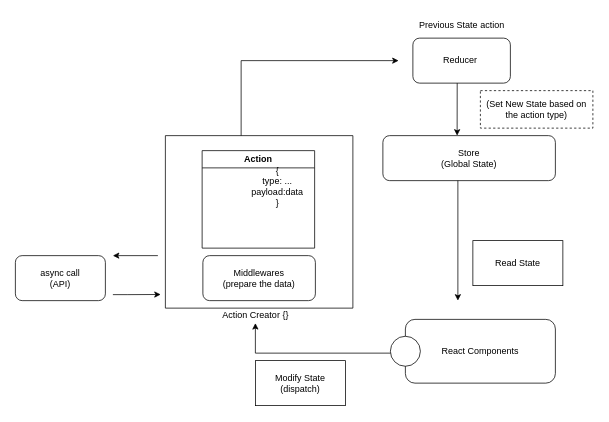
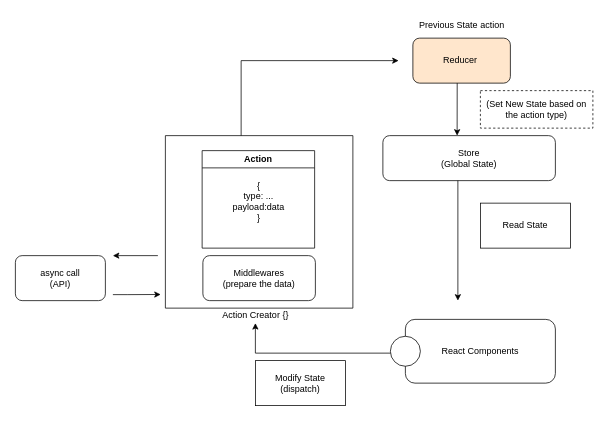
(462, 60) -> (462, 60)
(277, 192) -> (258, 207)
(518, 263) -> (525, 225)
